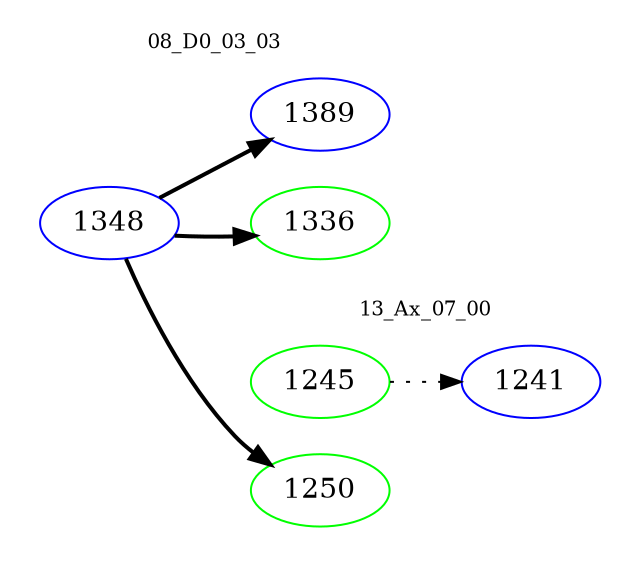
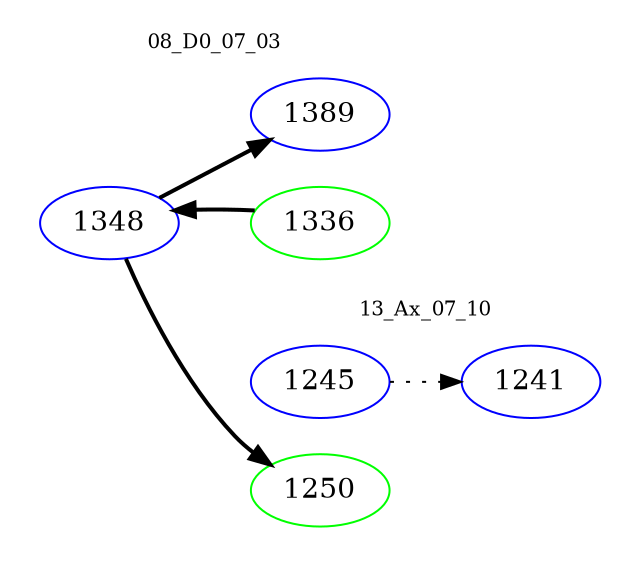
(215, 43) -> (215, 43)
(205, 237) -> (225, 210)
(426, 311) -> (426, 311)
(320, 382) -> (320, 382)
